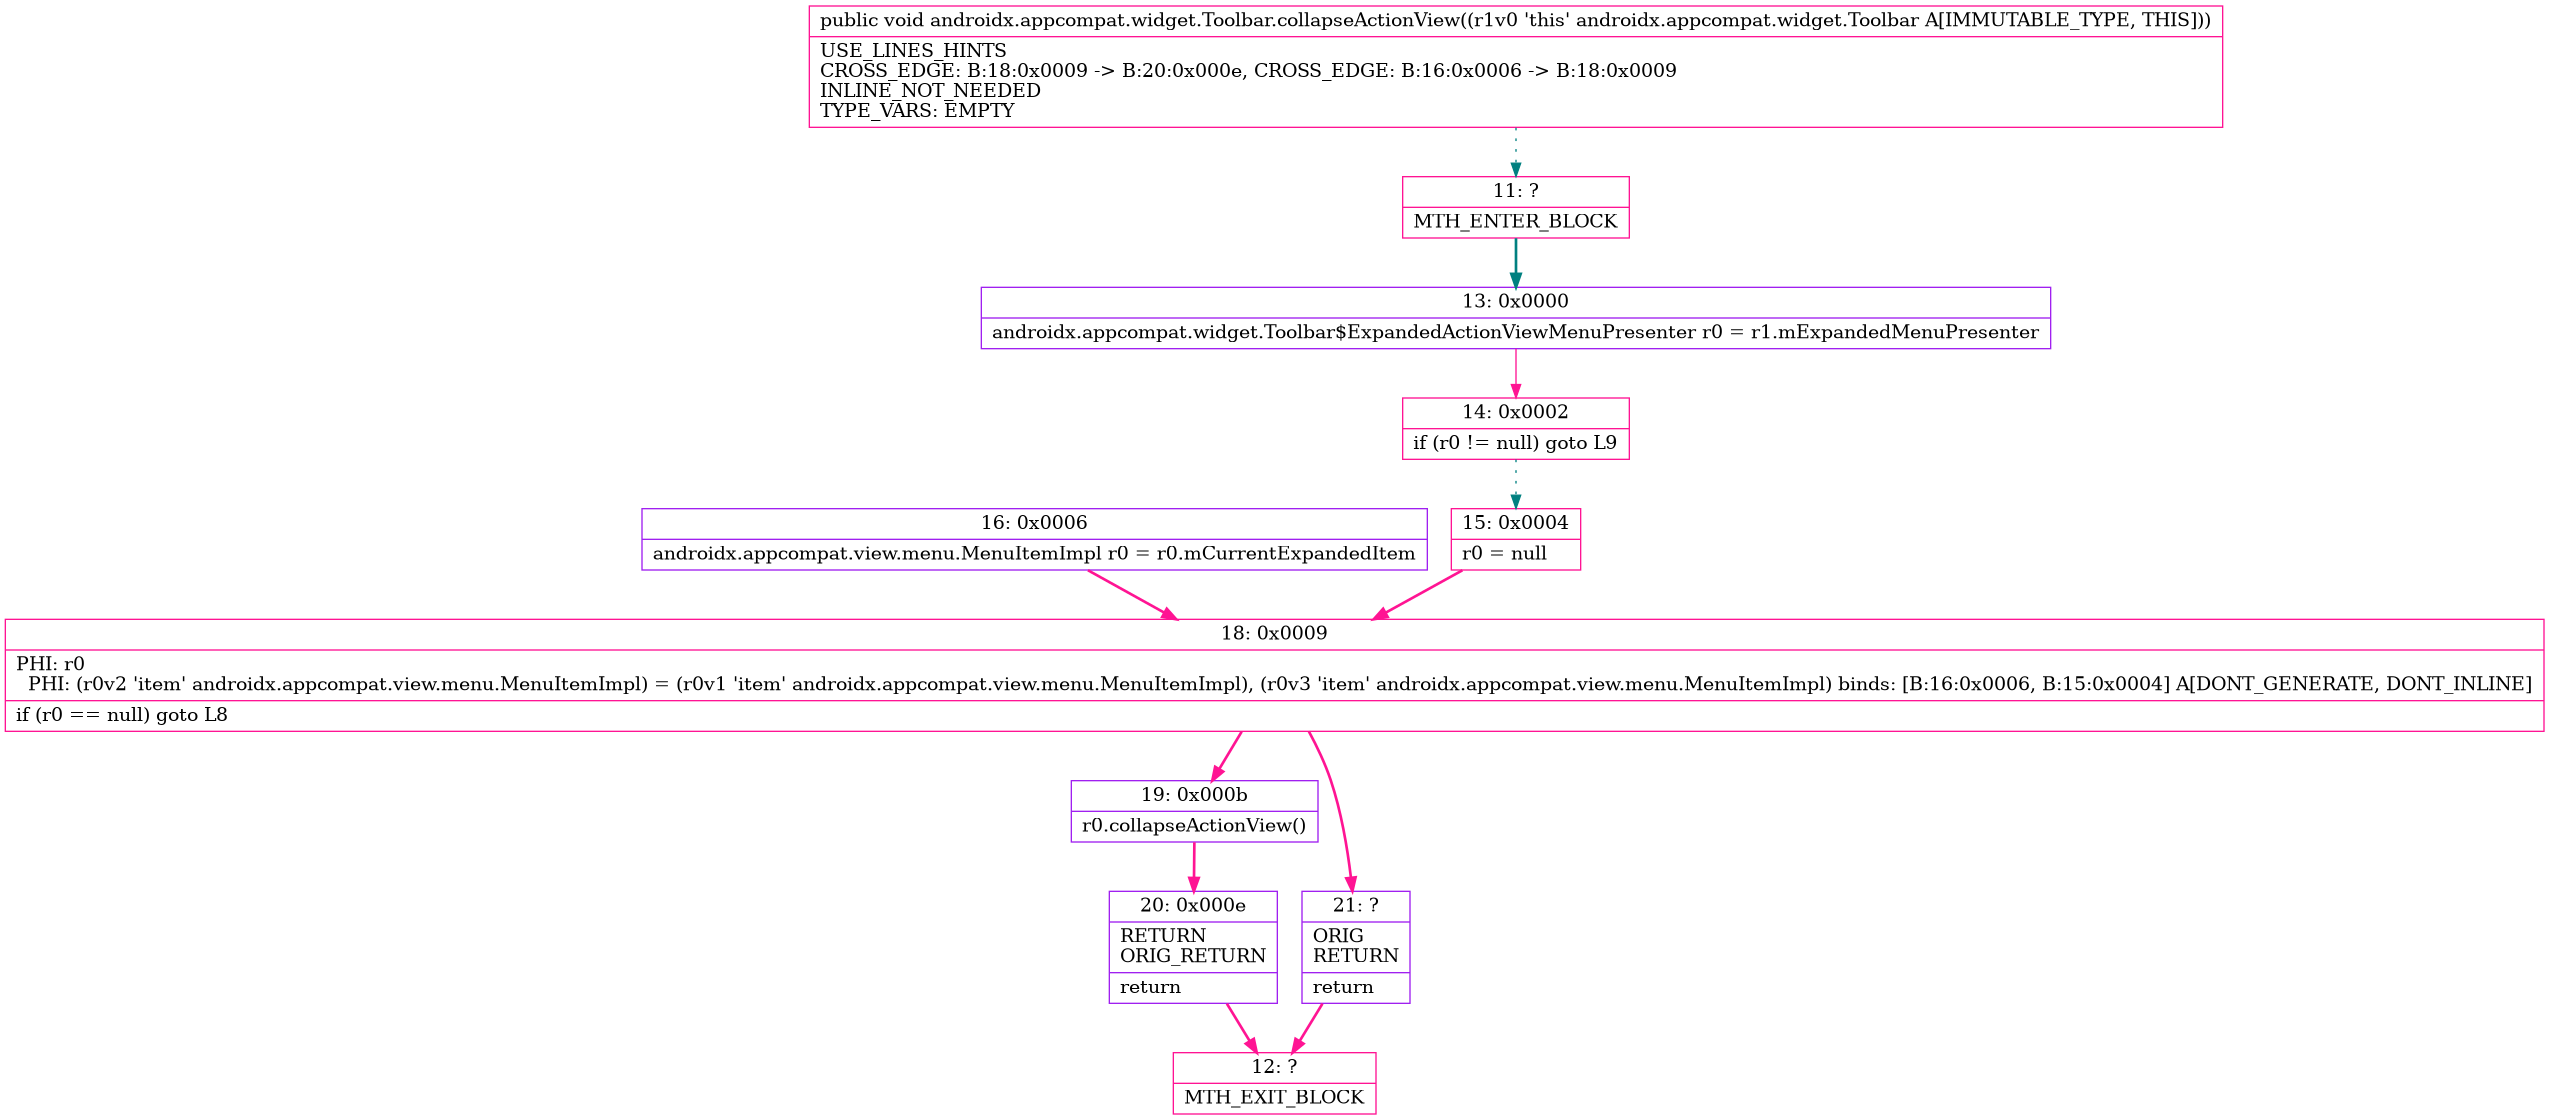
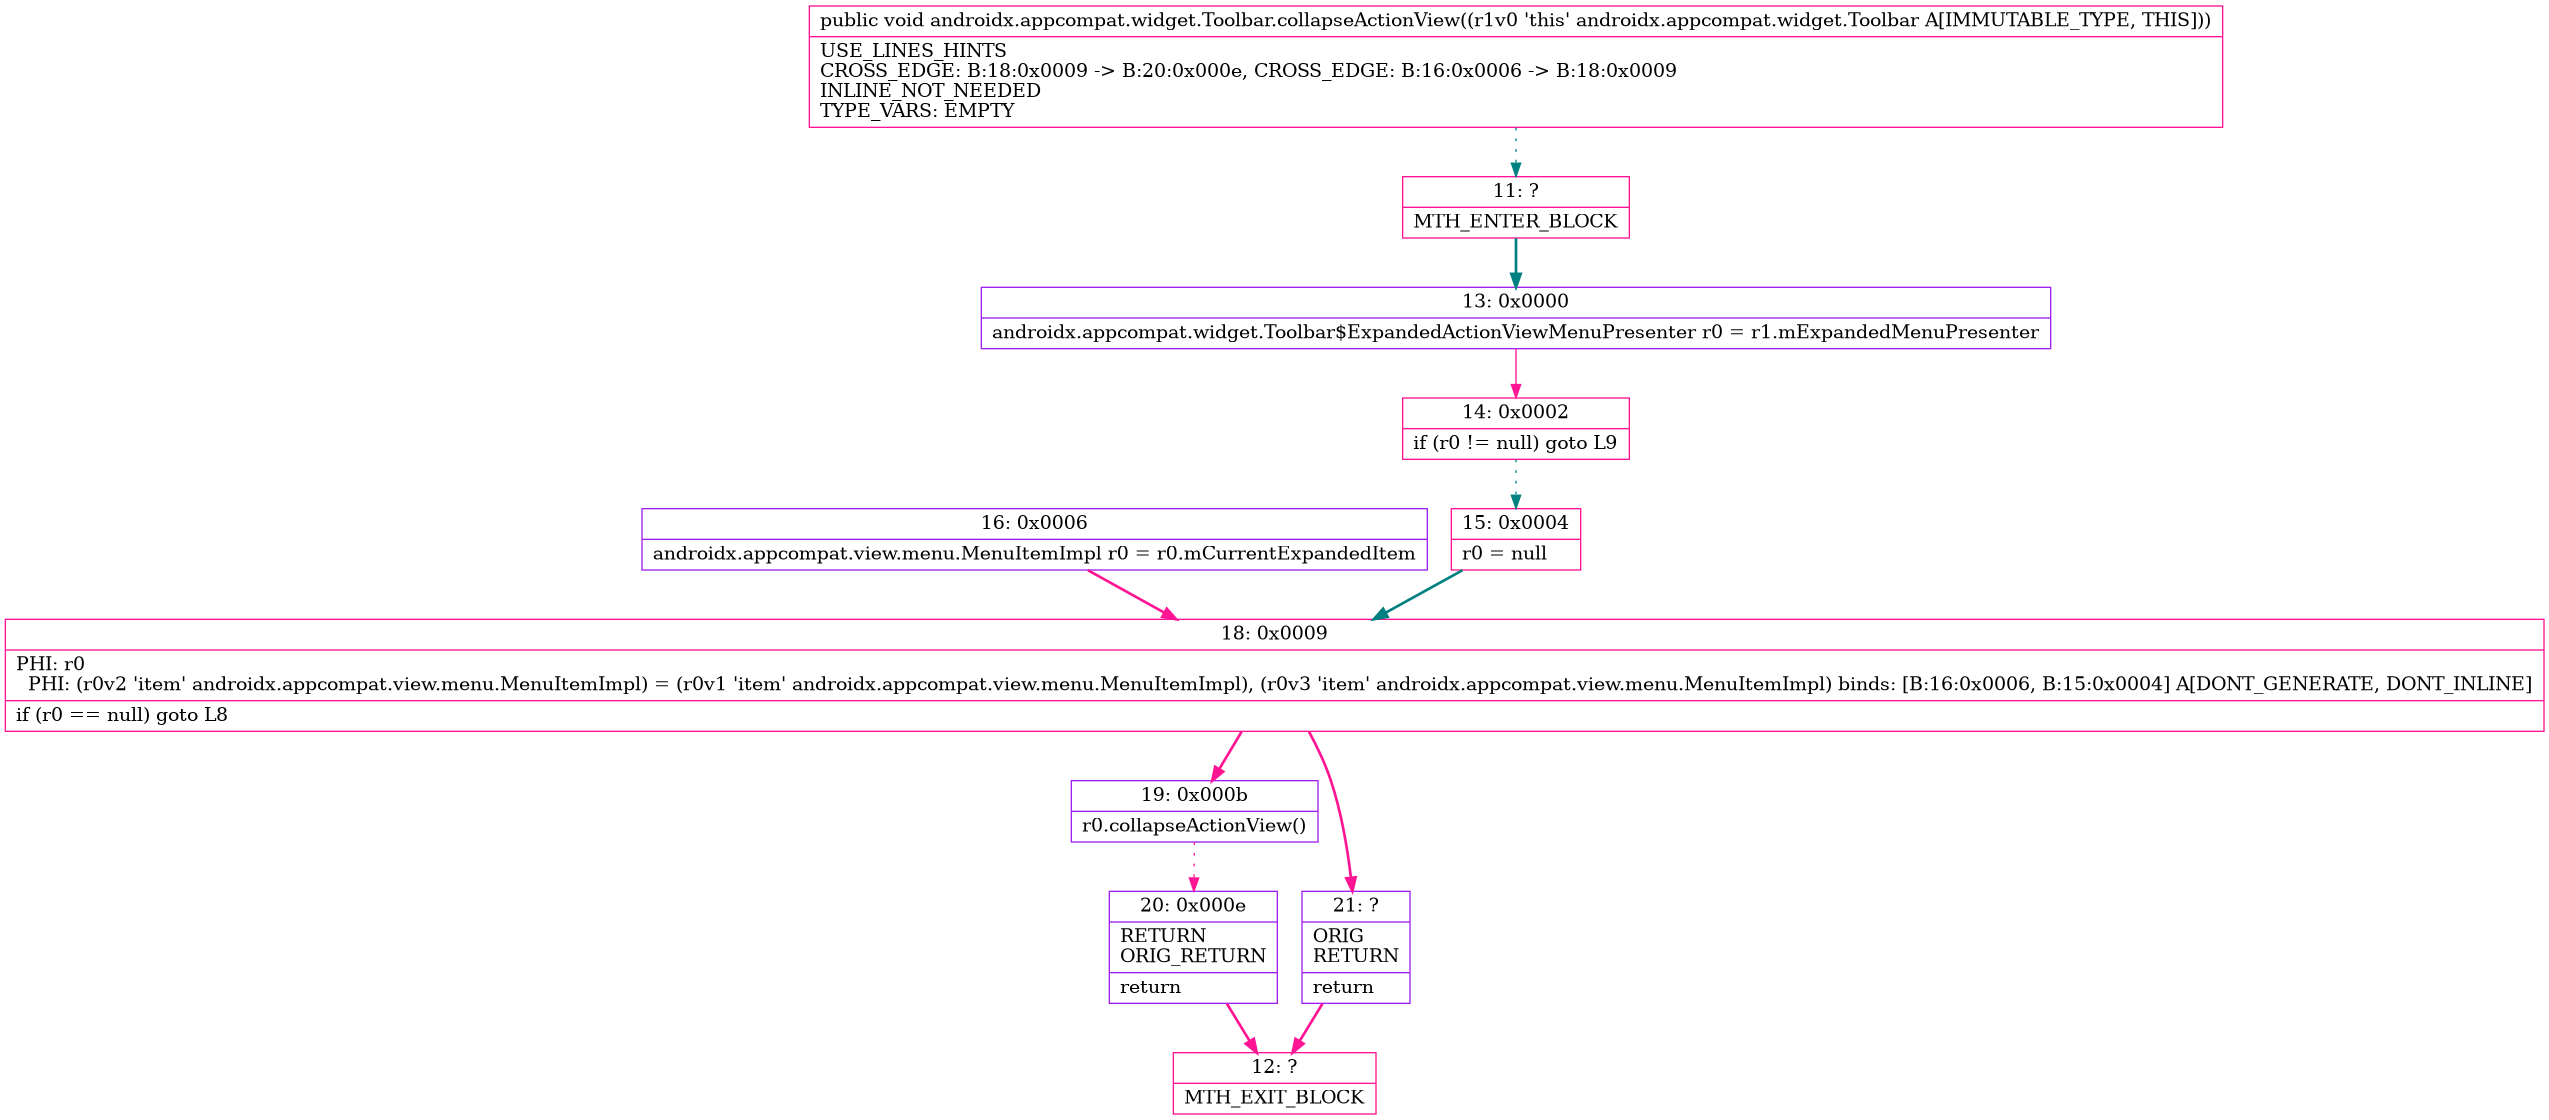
(1424, 591) -> (1424, 591)
(1194, 860) -> (1194, 860)
